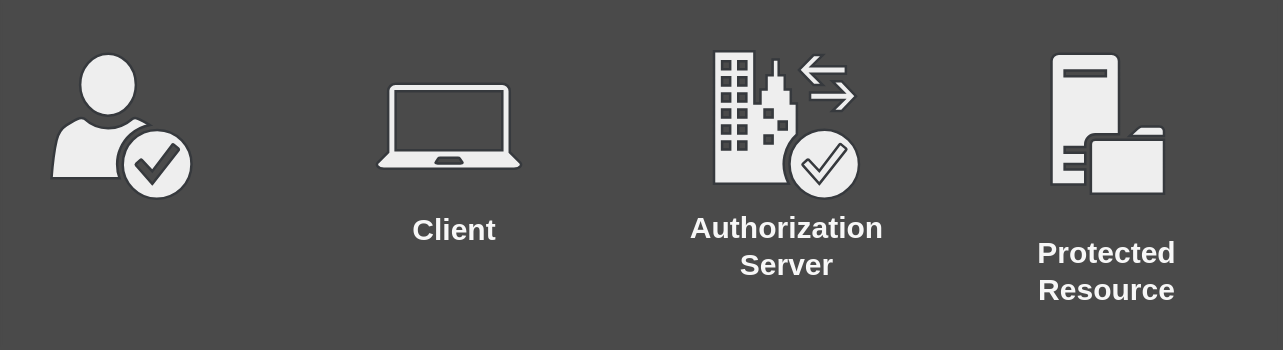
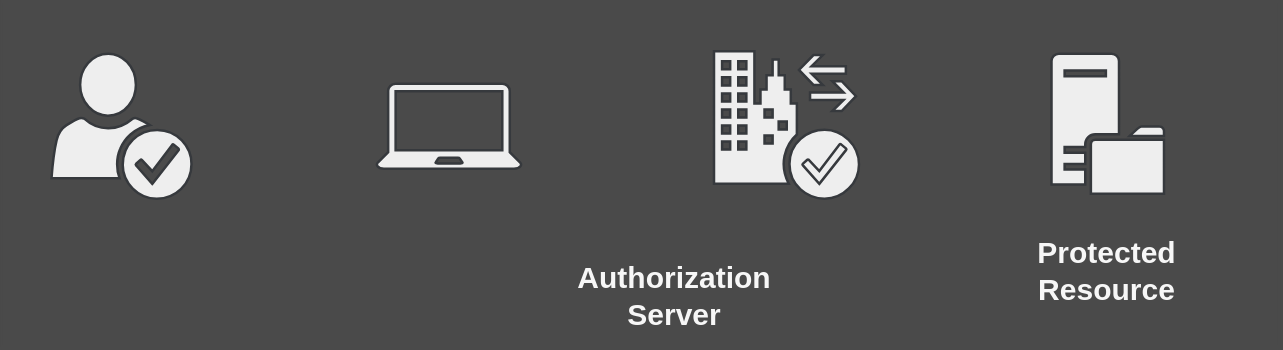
(455, 231) -> none
(786, 246) -> (674, 296)
